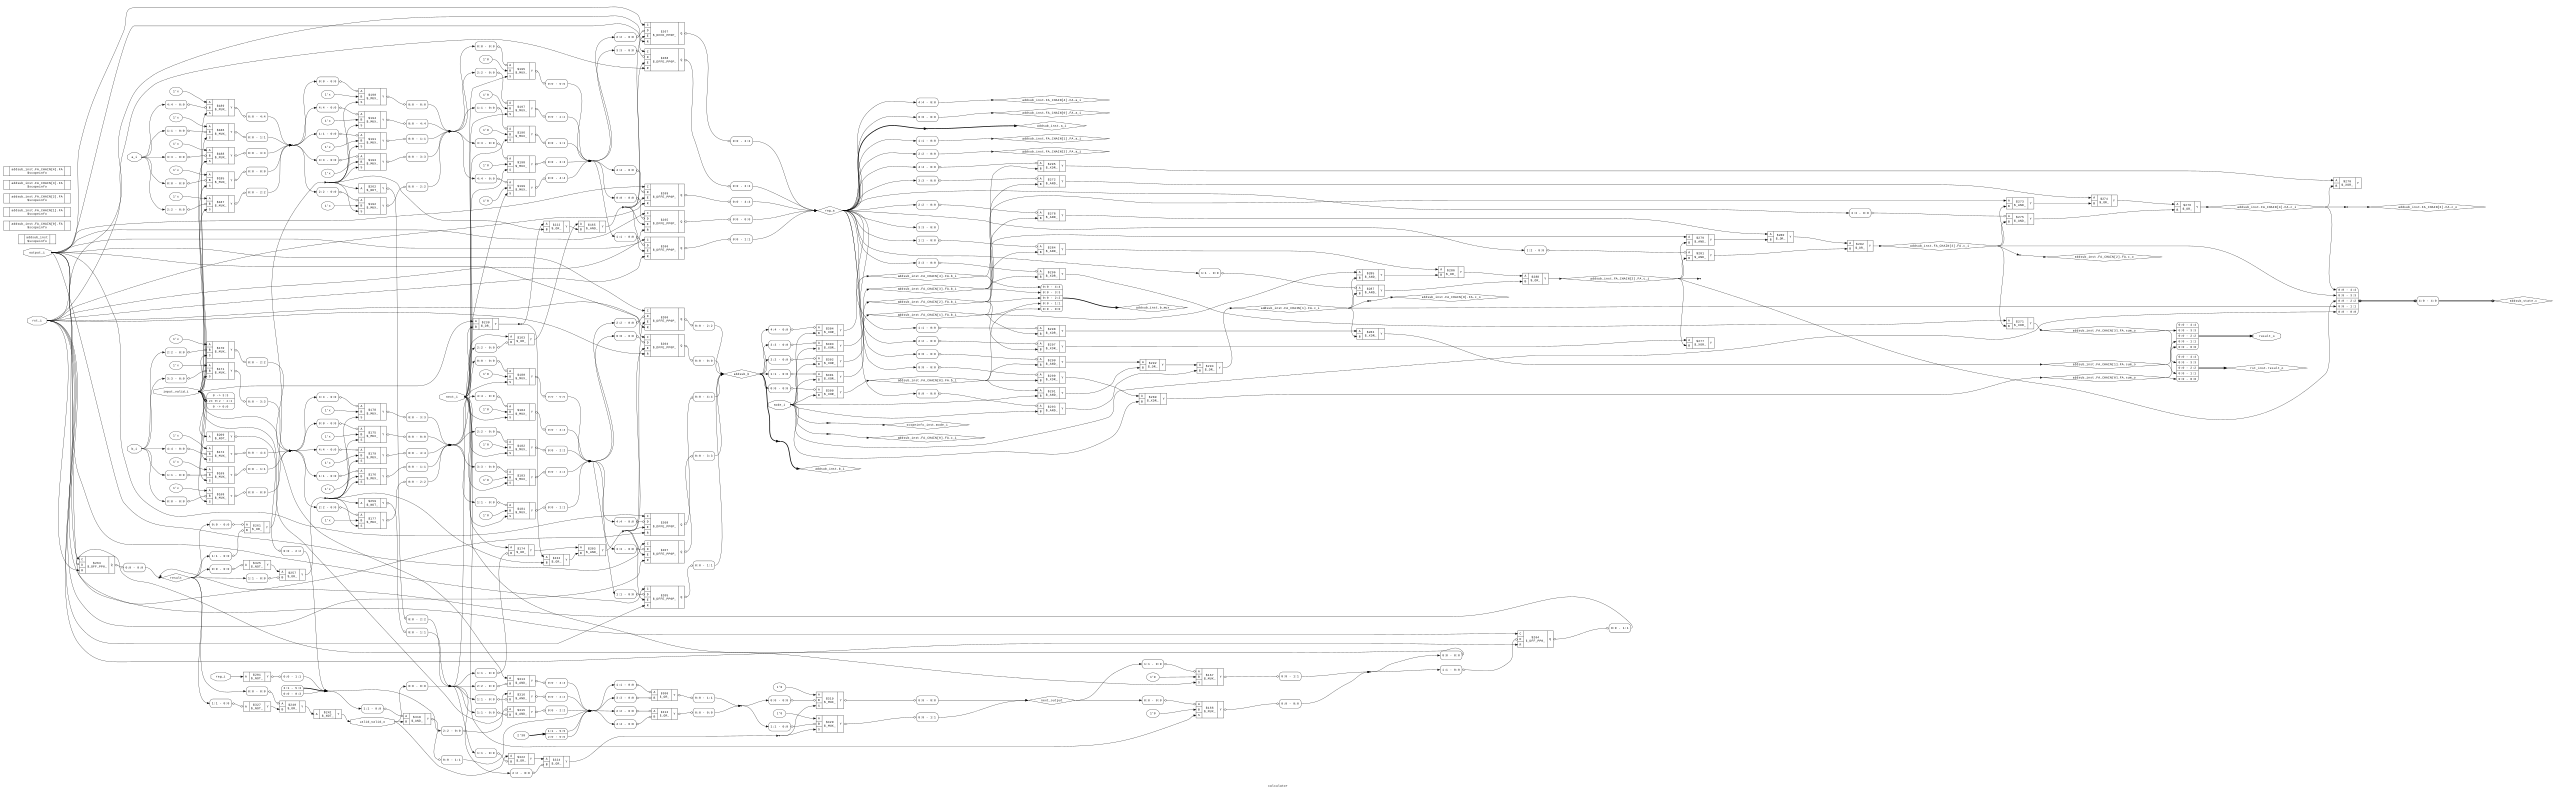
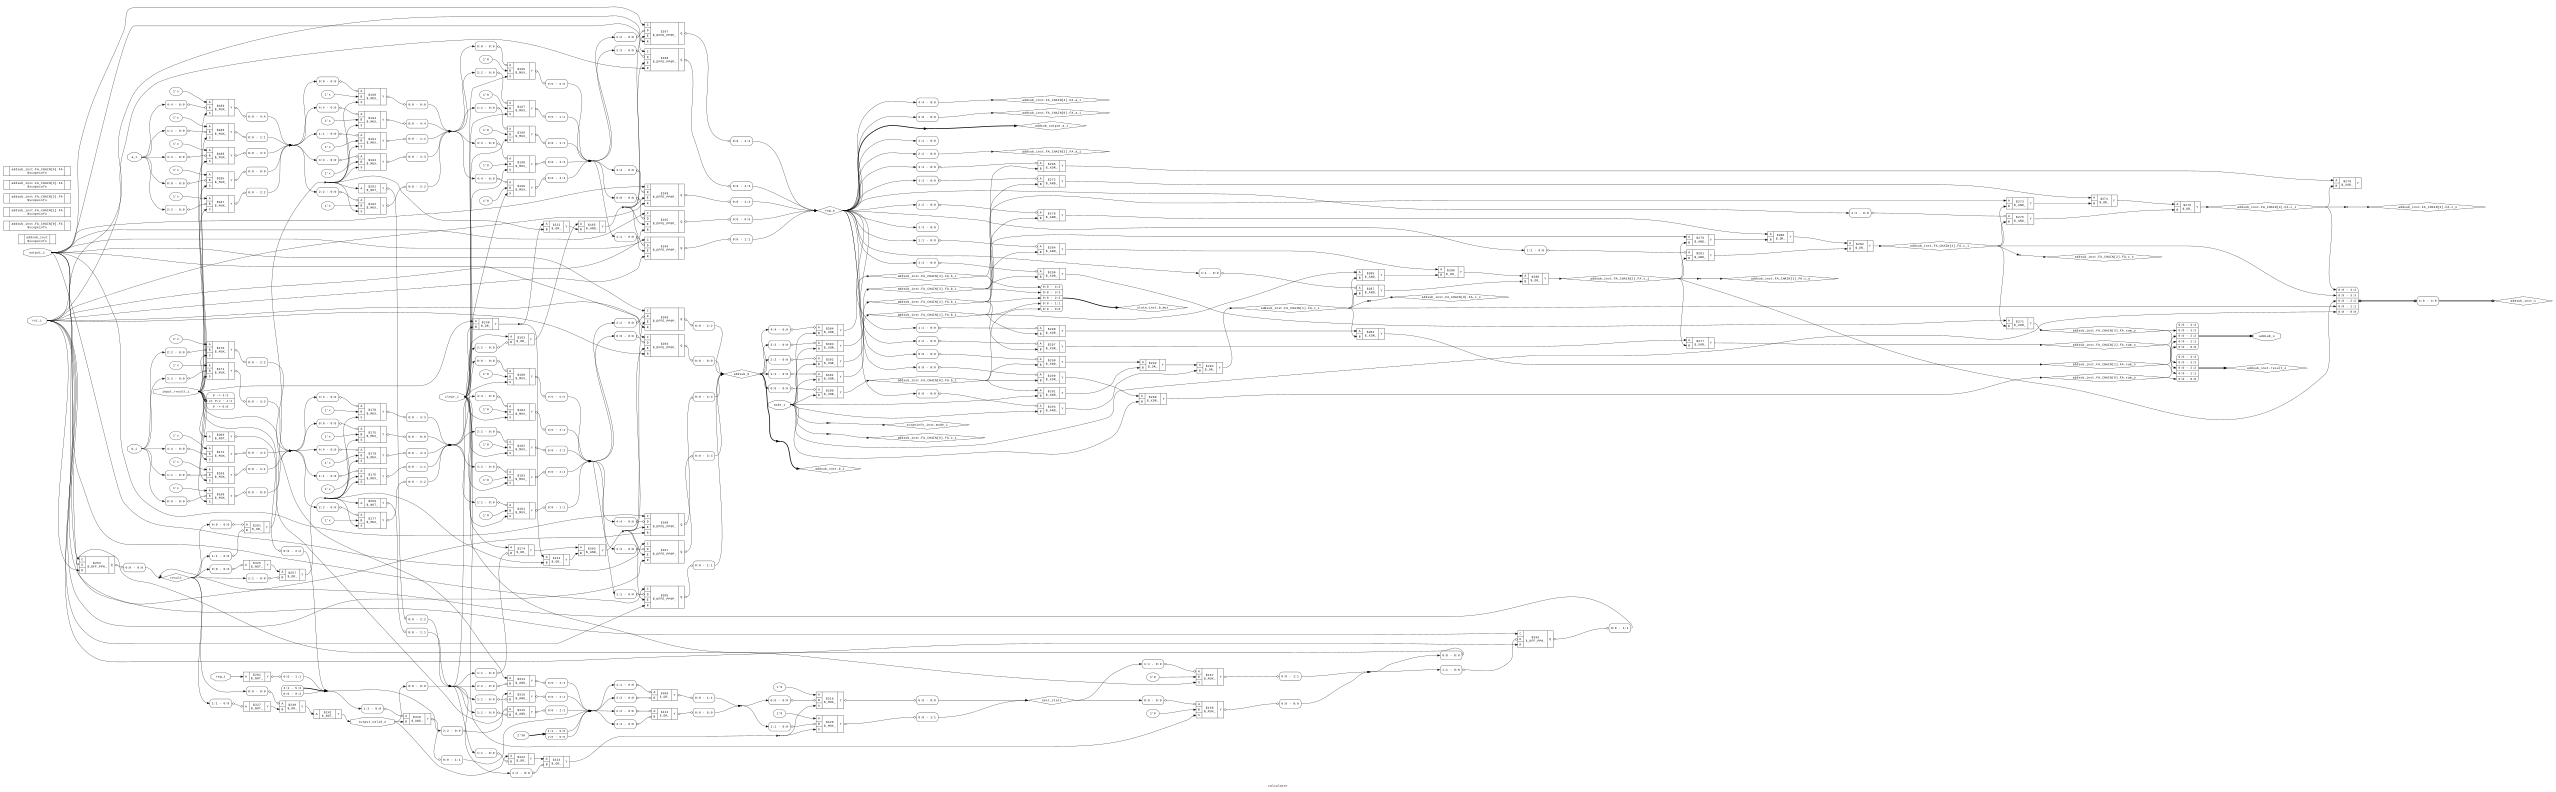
(1052, 126) -> (1052, 126)
(1052, 139) -> none
none -> (1781, 279)
(2523, 301) -> (2523, 301)
(1153, 308) -> (1153, 308)
(2267, 336) -> (2267, 336)
none -> (2104, 345)
(2267, 368) -> (2267, 368)
(176, 392) -> (176, 392)
(452, 397) -> (452, 397)
(1052, 700) -> (1052, 700)
(372, 722) -> (372, 722)
